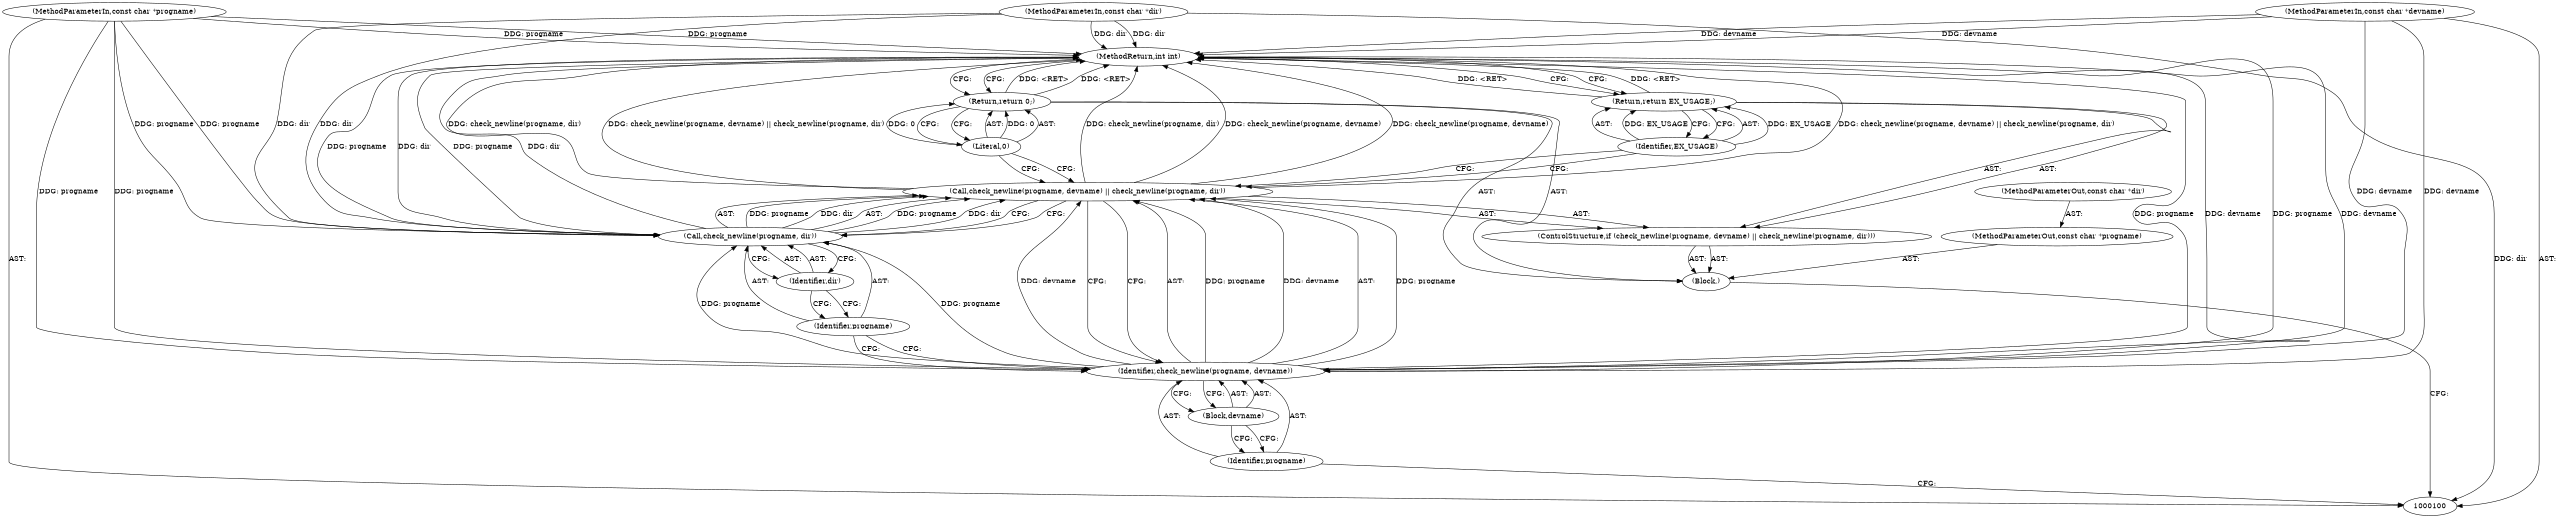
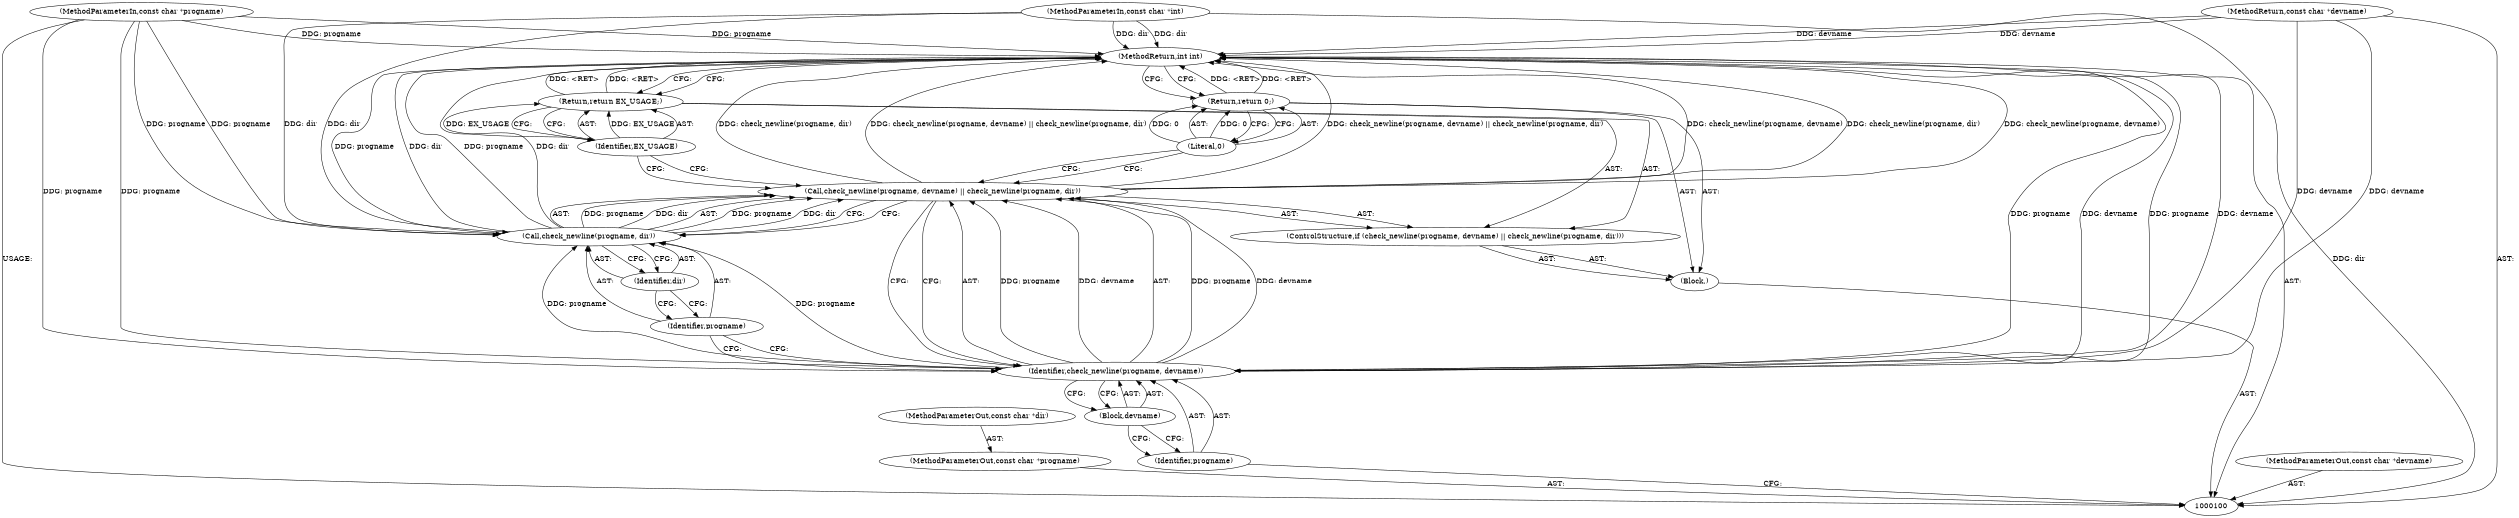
(1093, 12) -> (1115, 12)
(2365, 12) -> (2297, 12)
none -> (2025, 66)
(19, 259) -> (19, 259)
(1866, 261) -> (1630, 490)
(2441, 394) -> (2250, 394)
none -> (2349, 461)
